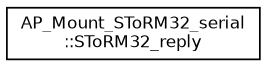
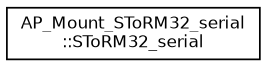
(133, 34) -> (133, 34)
